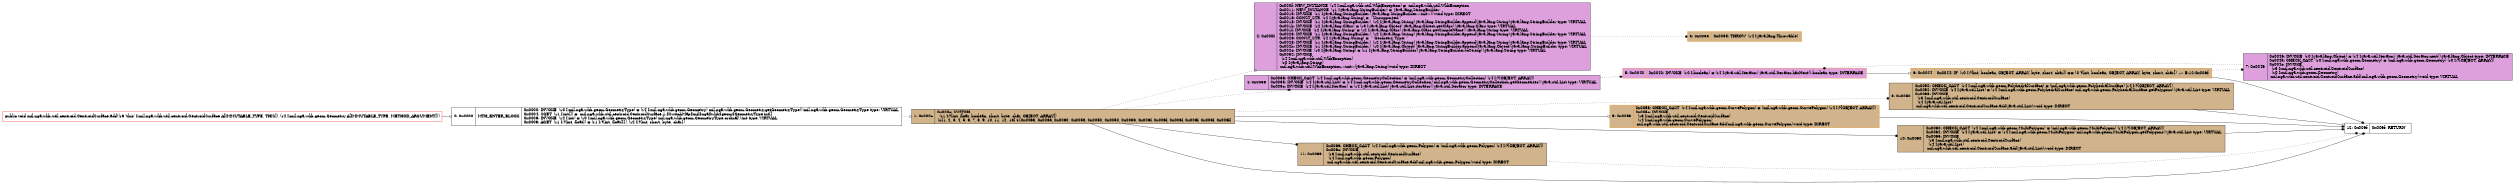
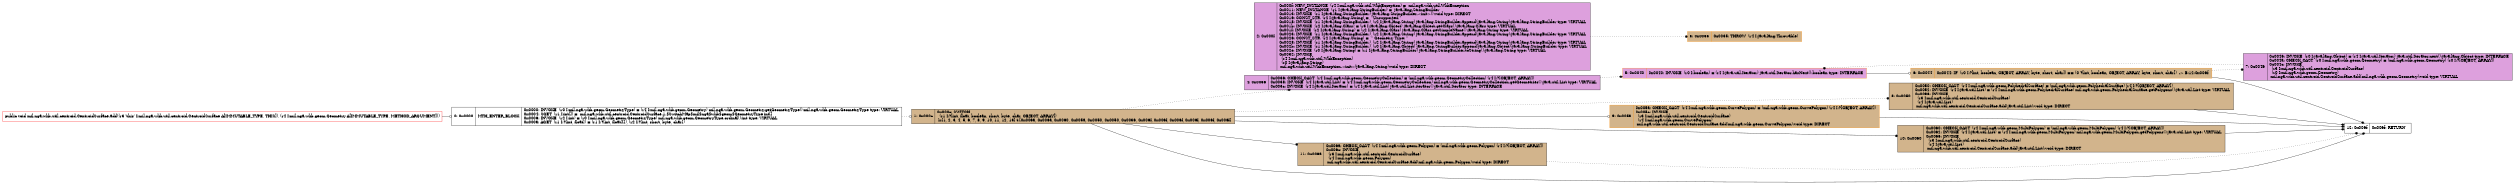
(1177, 89) -> none
(2268, 117) -> (2268, 117)
